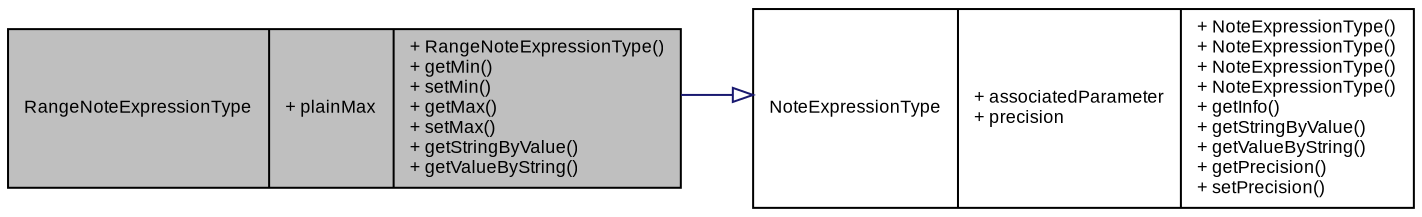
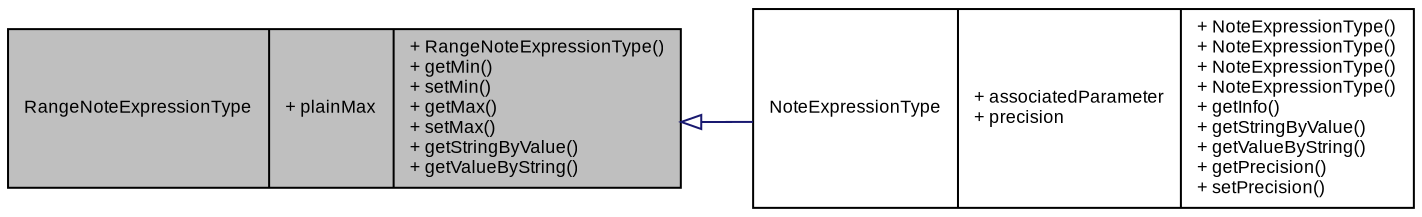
(707, 95) -> (727, 122)
